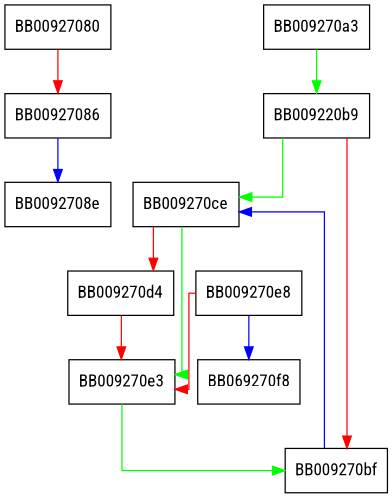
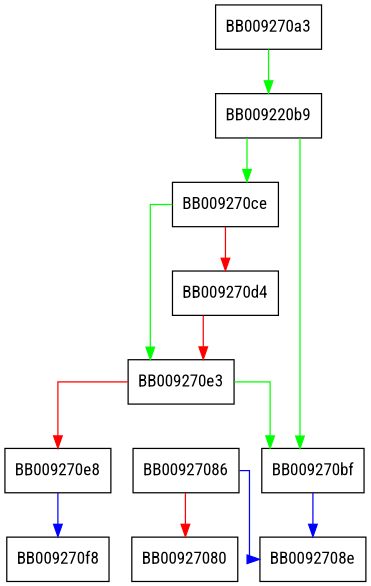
(58, 65) -> (185, 509)
(347, 287) -> (300, 287)
(324, 294) -> (313, 509)
(189, 339) -> (66, 382)
(249, 382) -> (58, 559)
